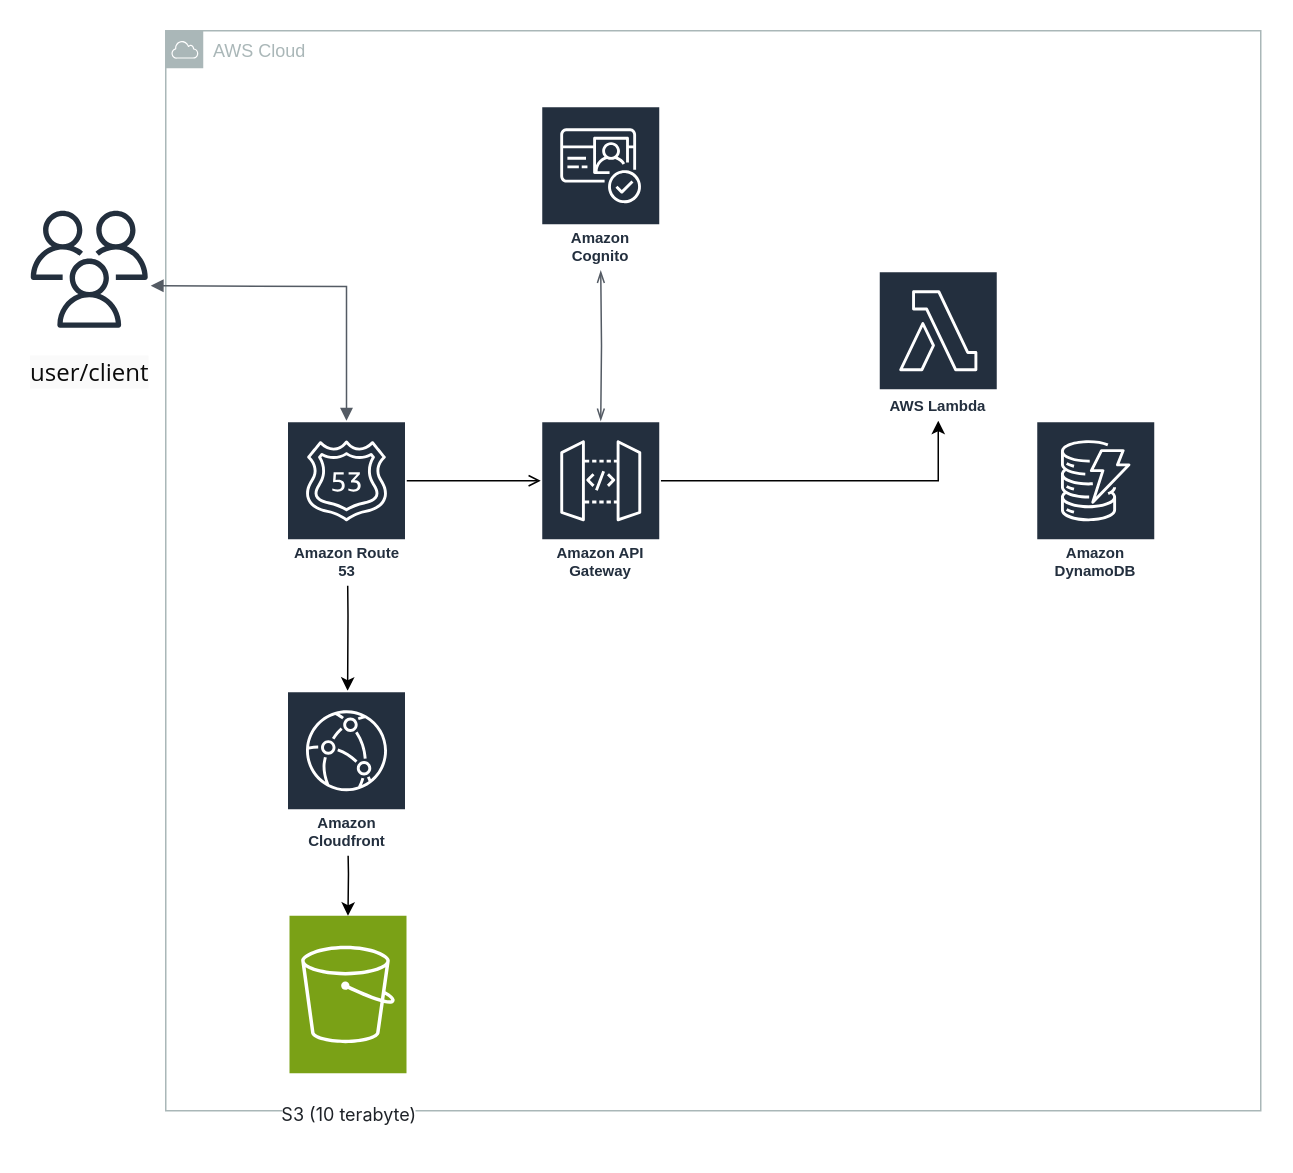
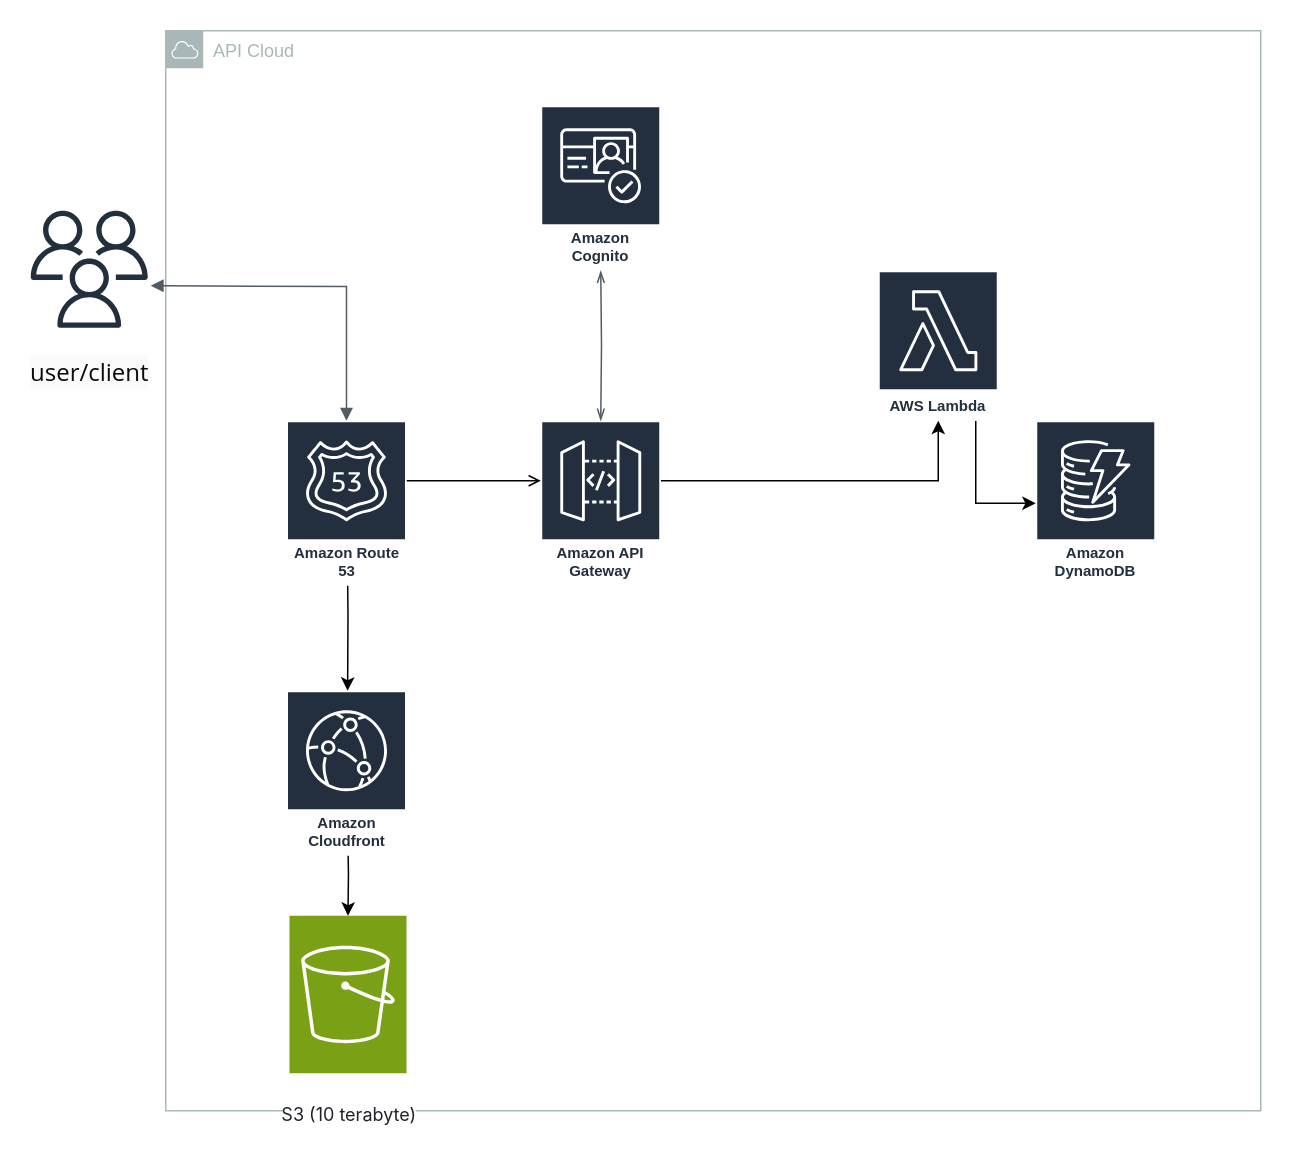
(254, 52) -> (254, 52)
none -> (976, 487)
